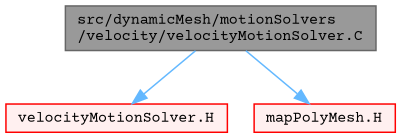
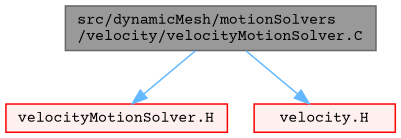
(325, 118) -> (325, 118)
